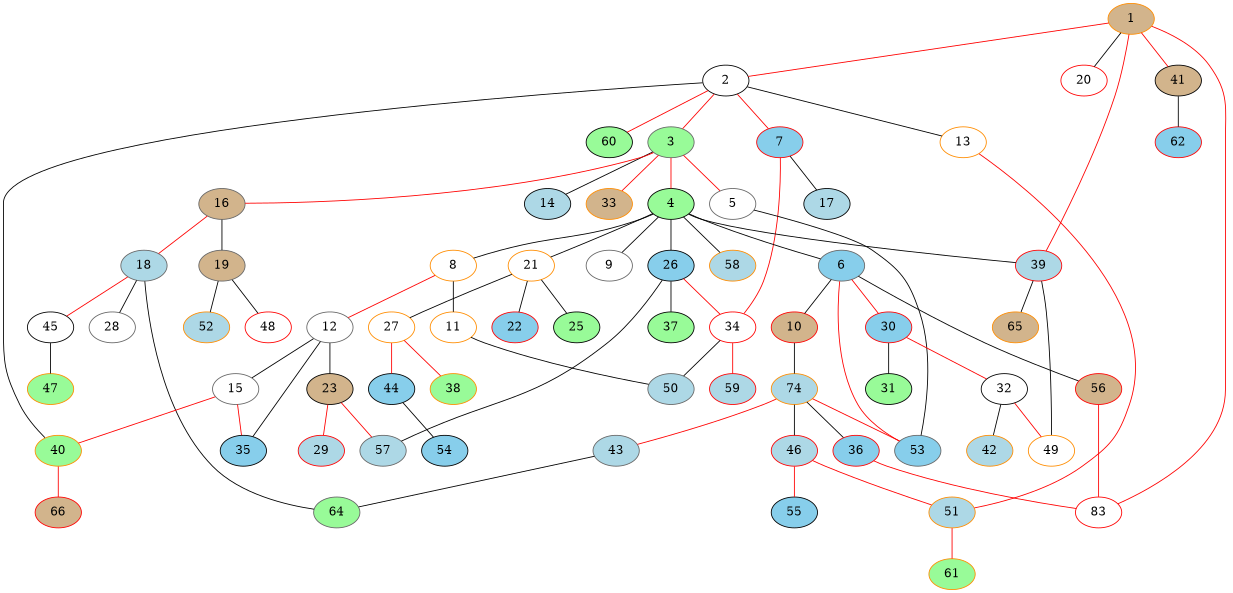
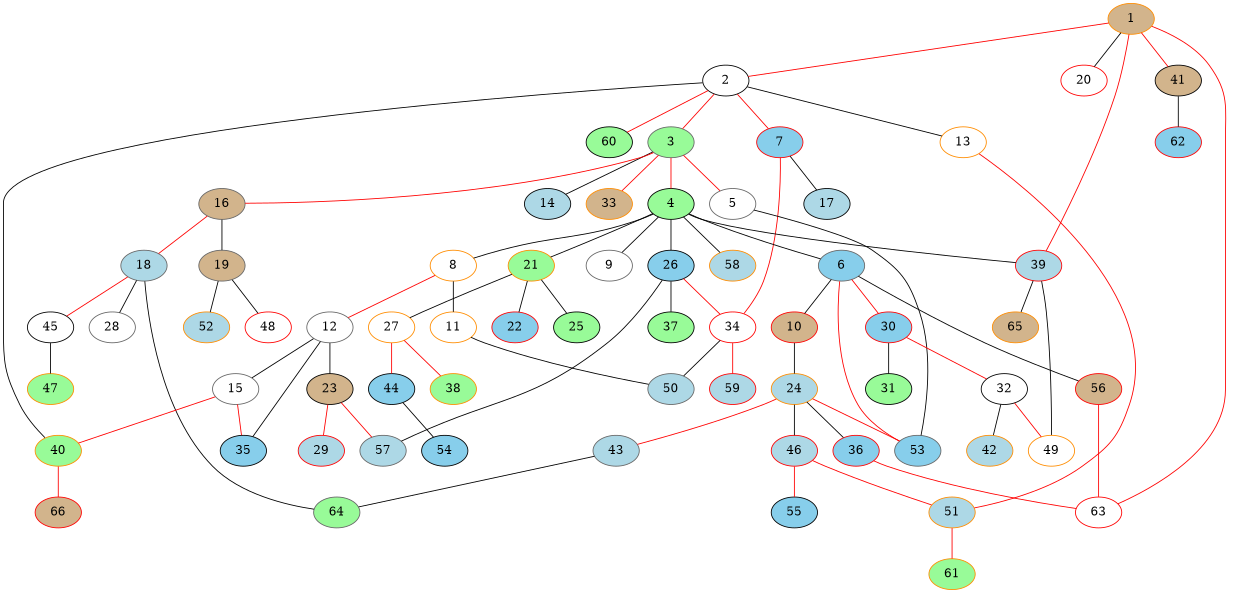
(531, 266) -> (531, 266)
(794, 389) -> (794, 389)
(1099, 512) -> (1099, 512)
